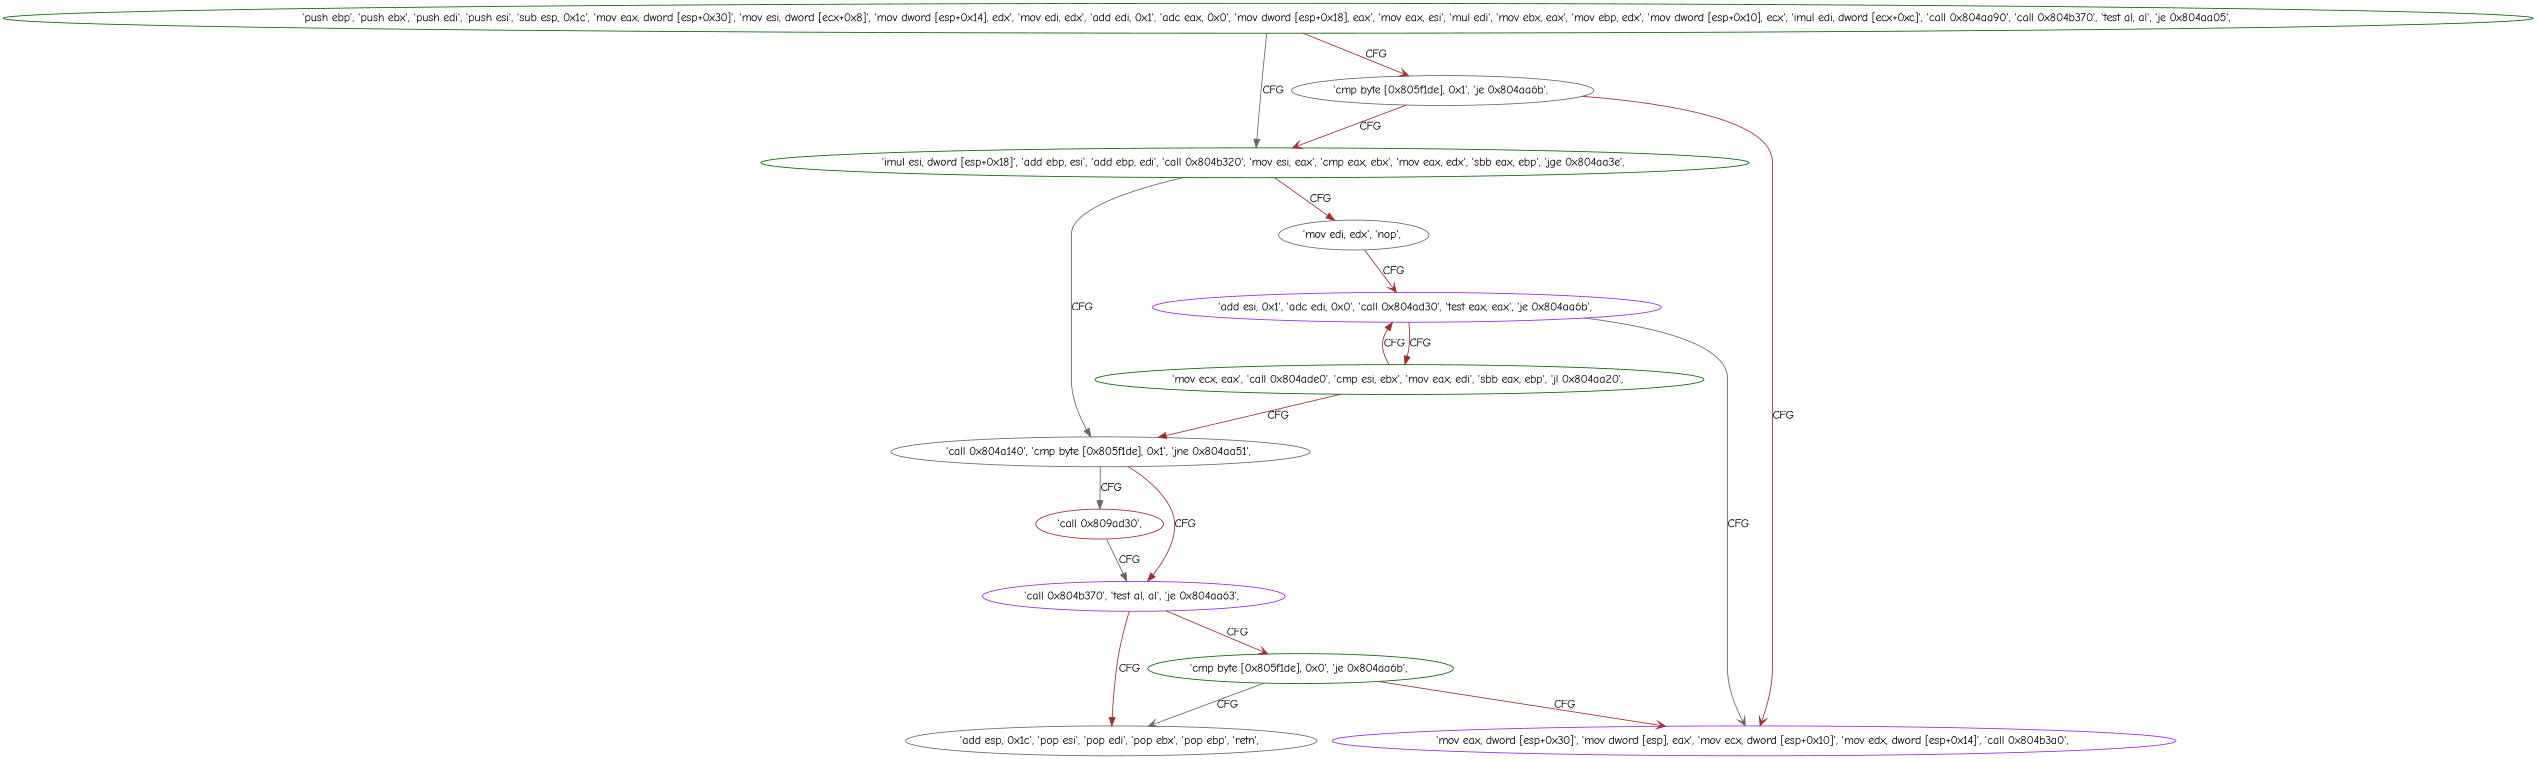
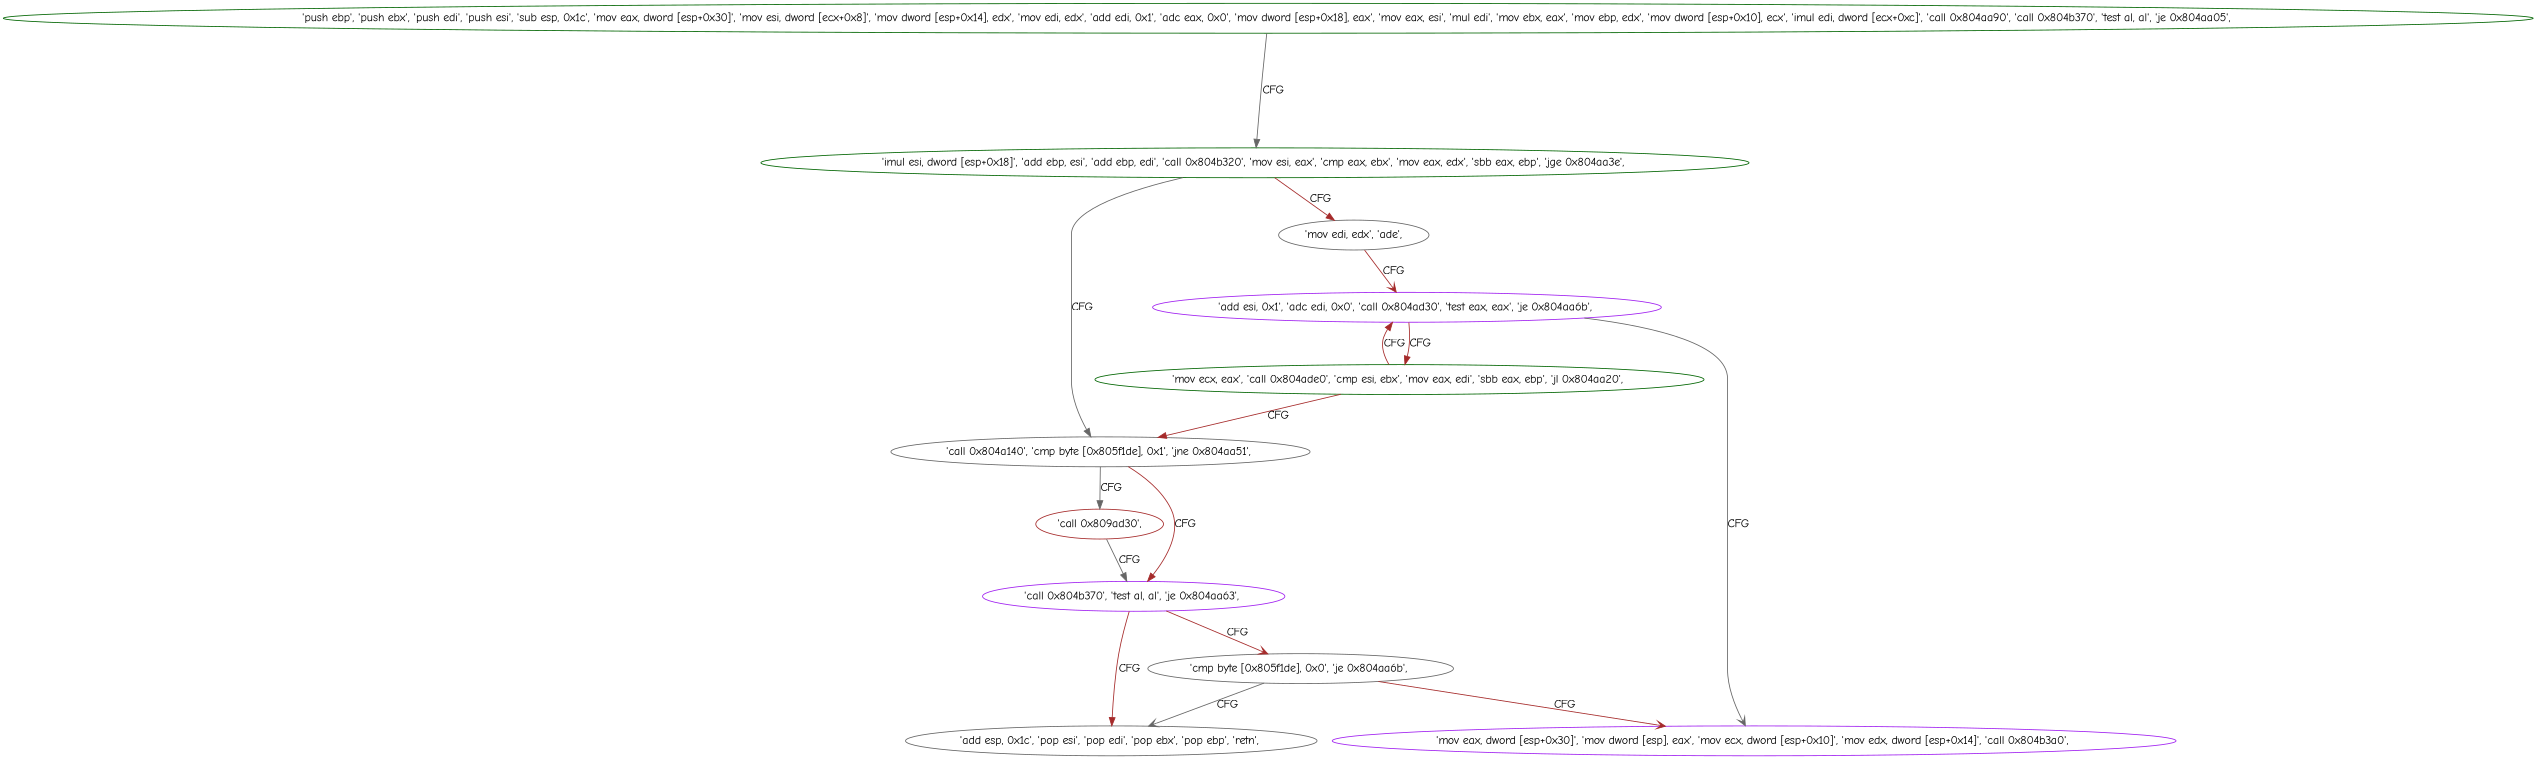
(1443, 91) -> none
(1354, 235) -> (1354, 235)
(1301, 669) -> (1301, 669)
